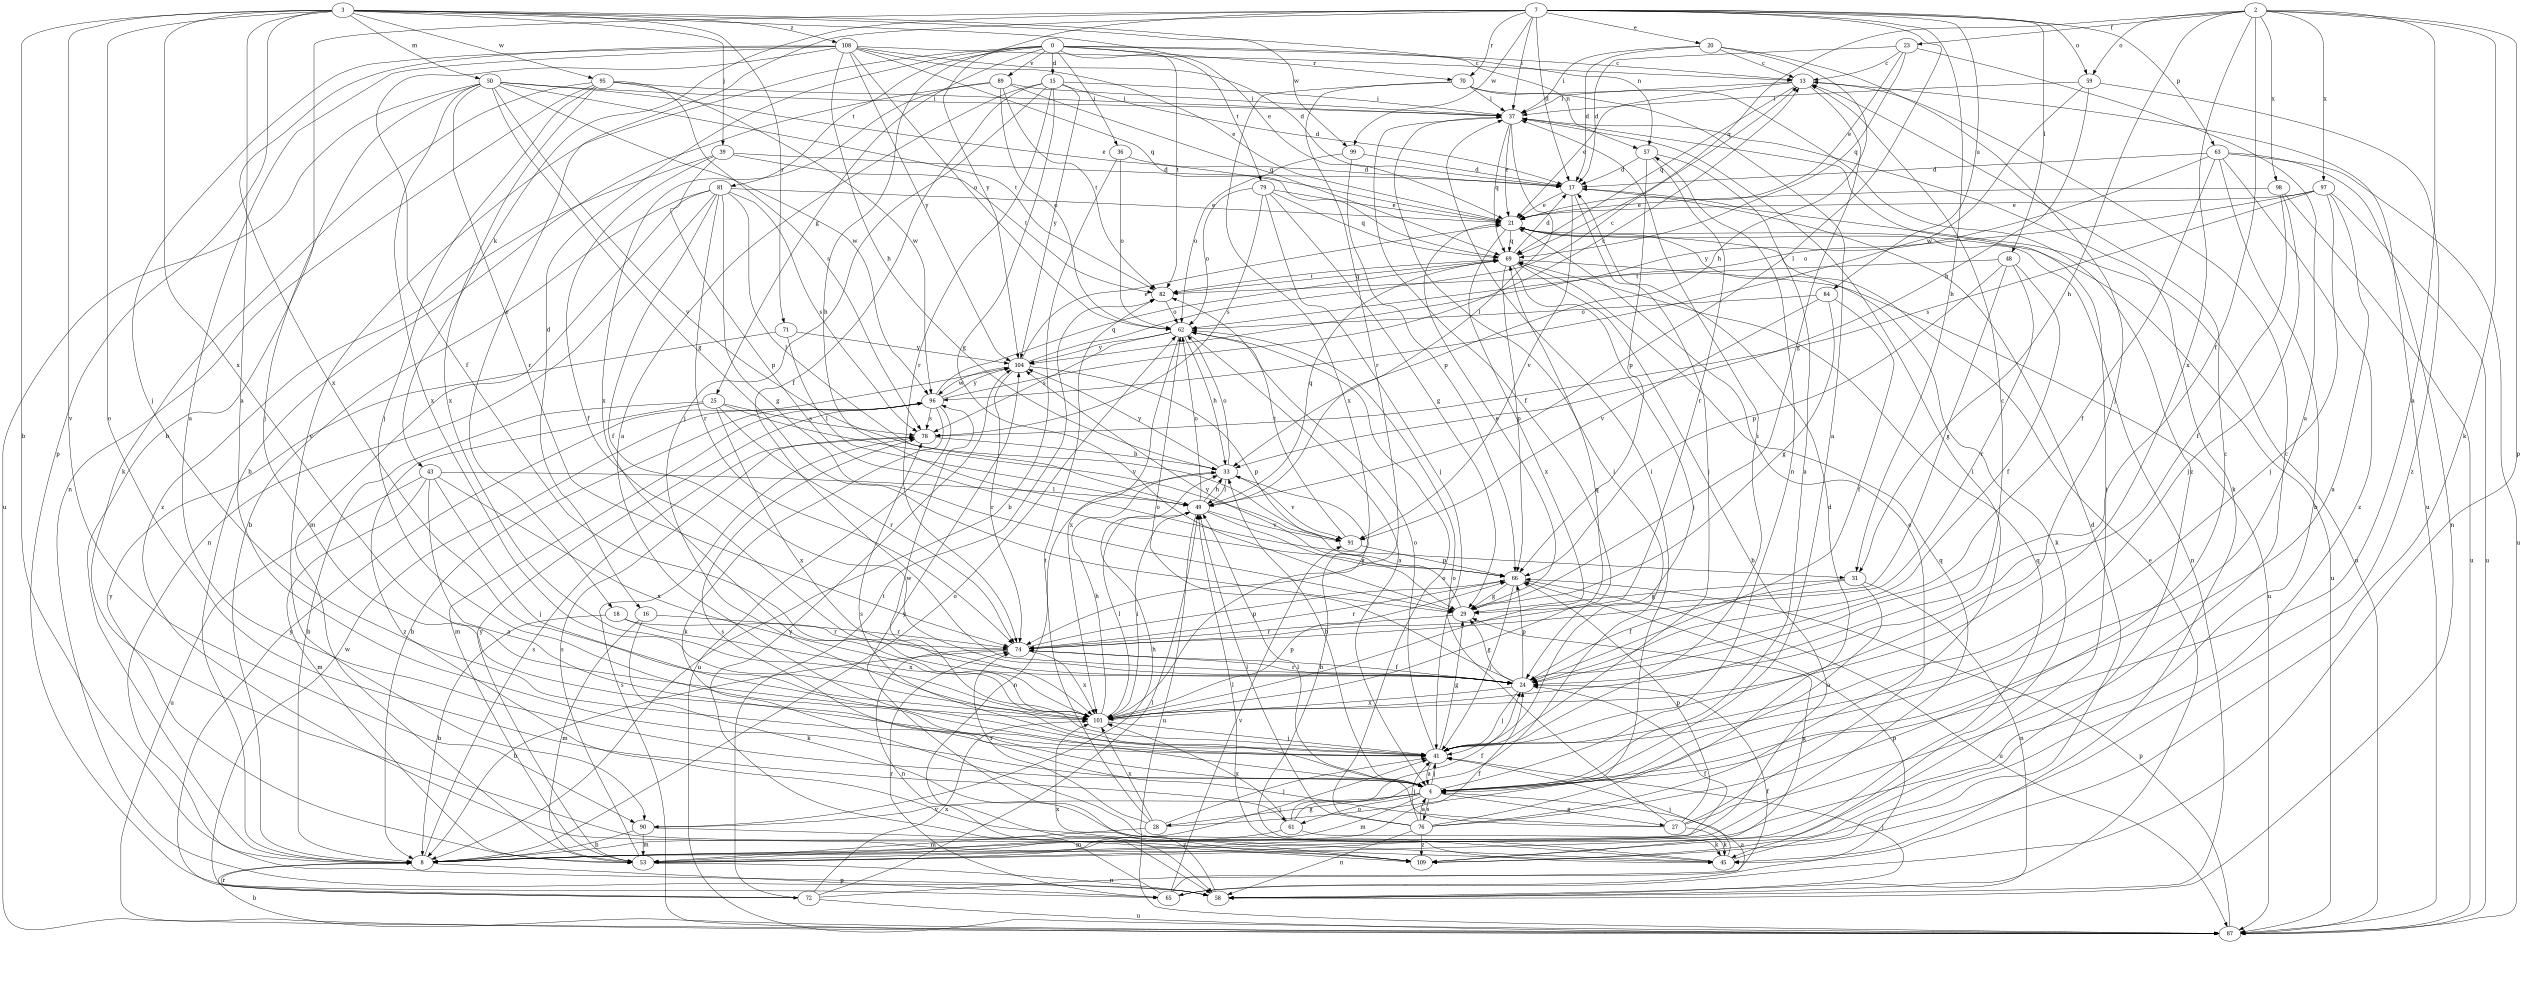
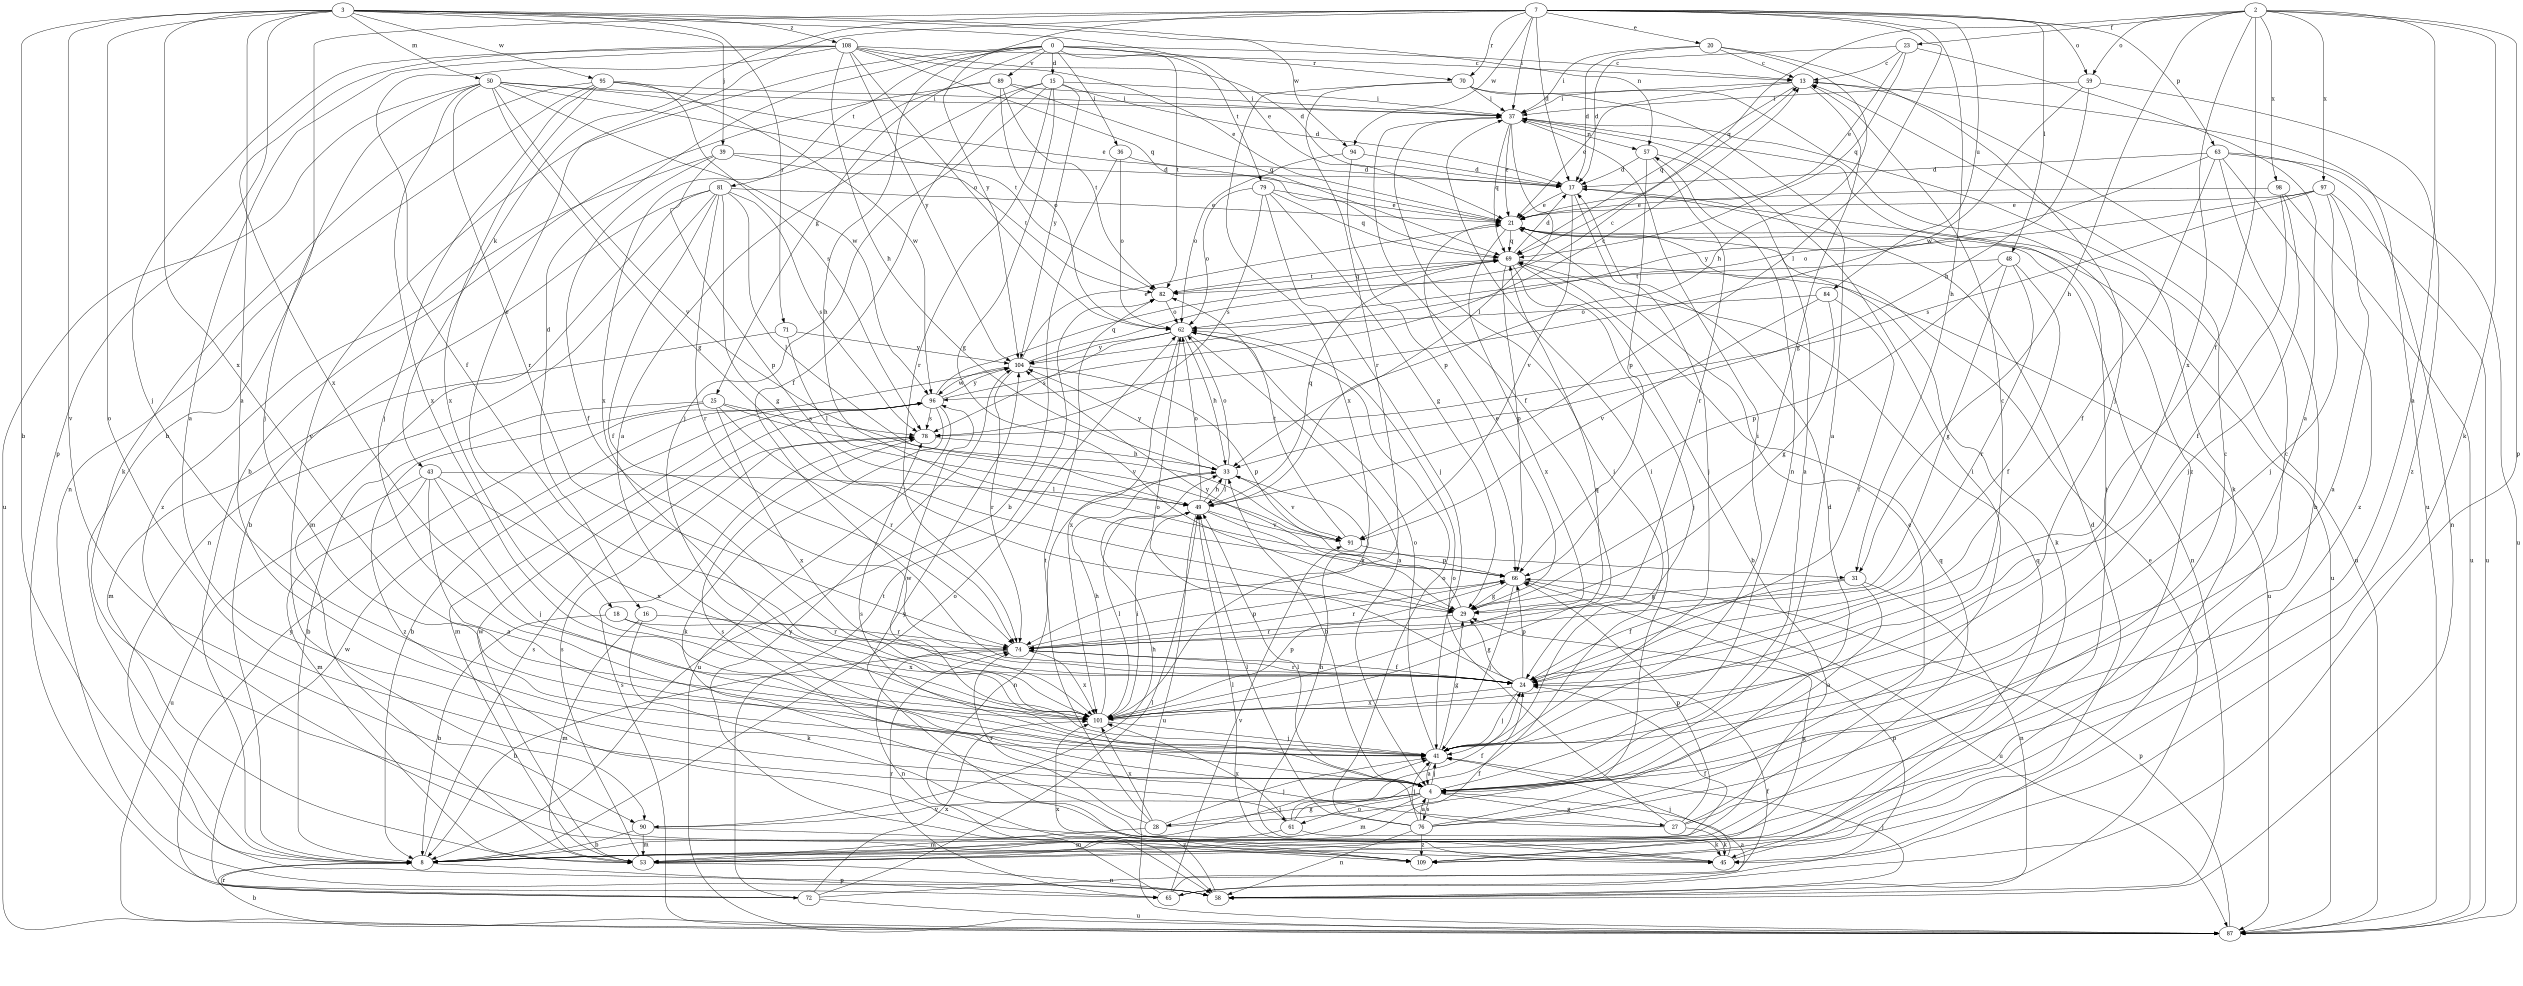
(1510, 77) -> (1577, 134)
(1353, 152) -> (1353, 152)
(111, 596) -> (111, 596)
(481, 632) -> (481, 632)
